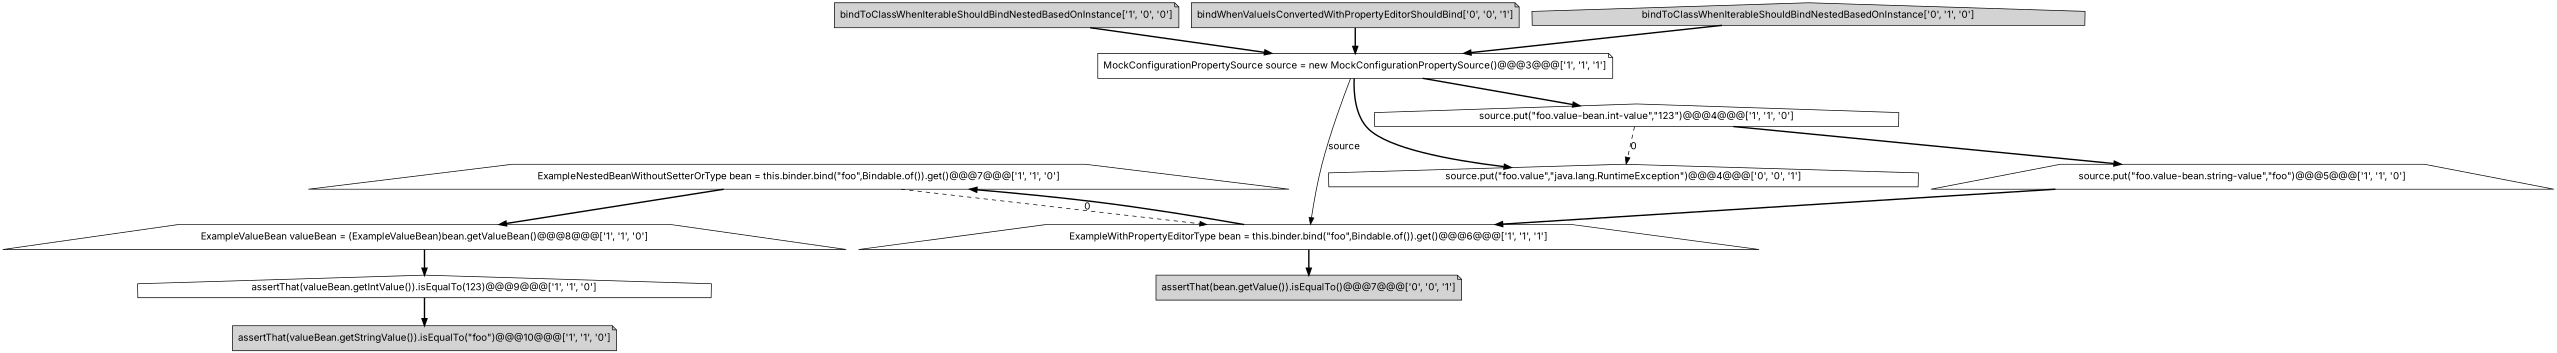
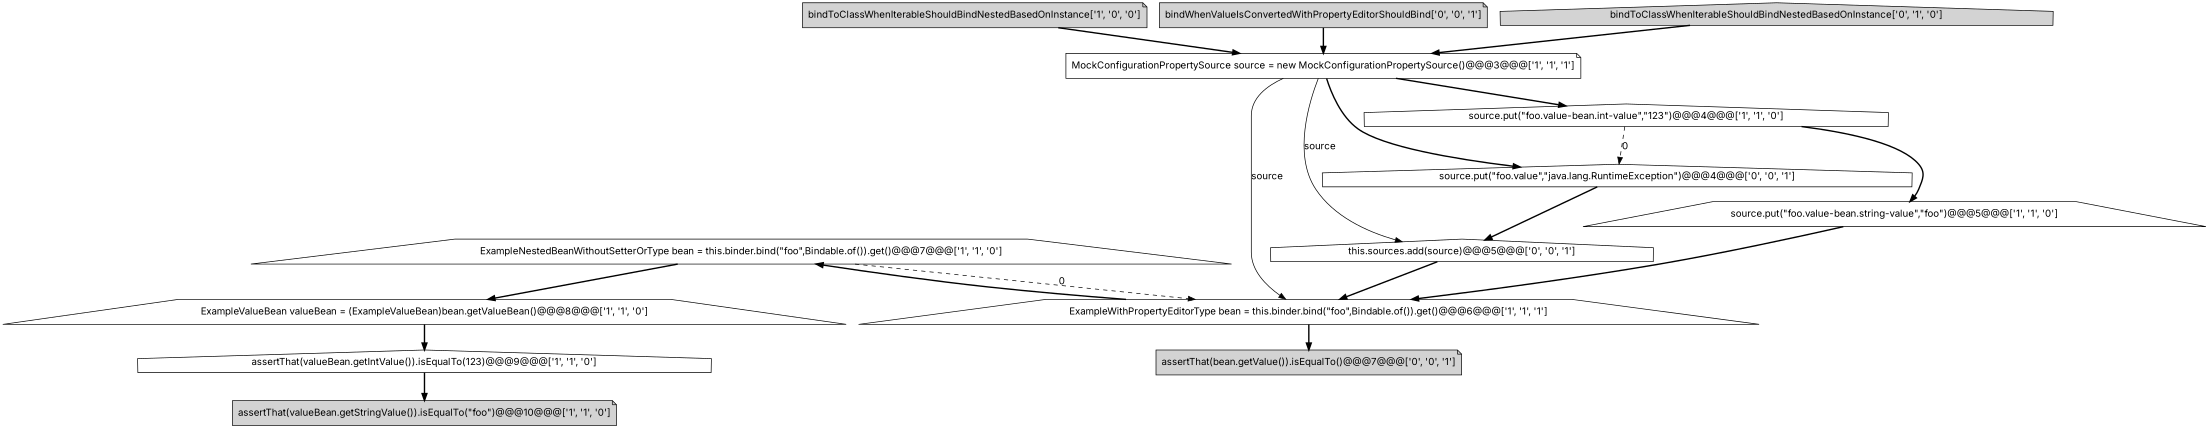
none -> (1462, 252)
